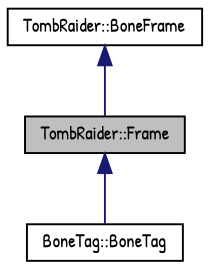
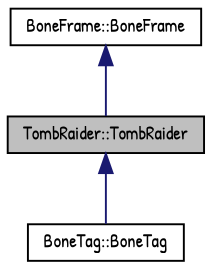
(105, 27) -> (106, 27)
(105, 135) -> (106, 135)
